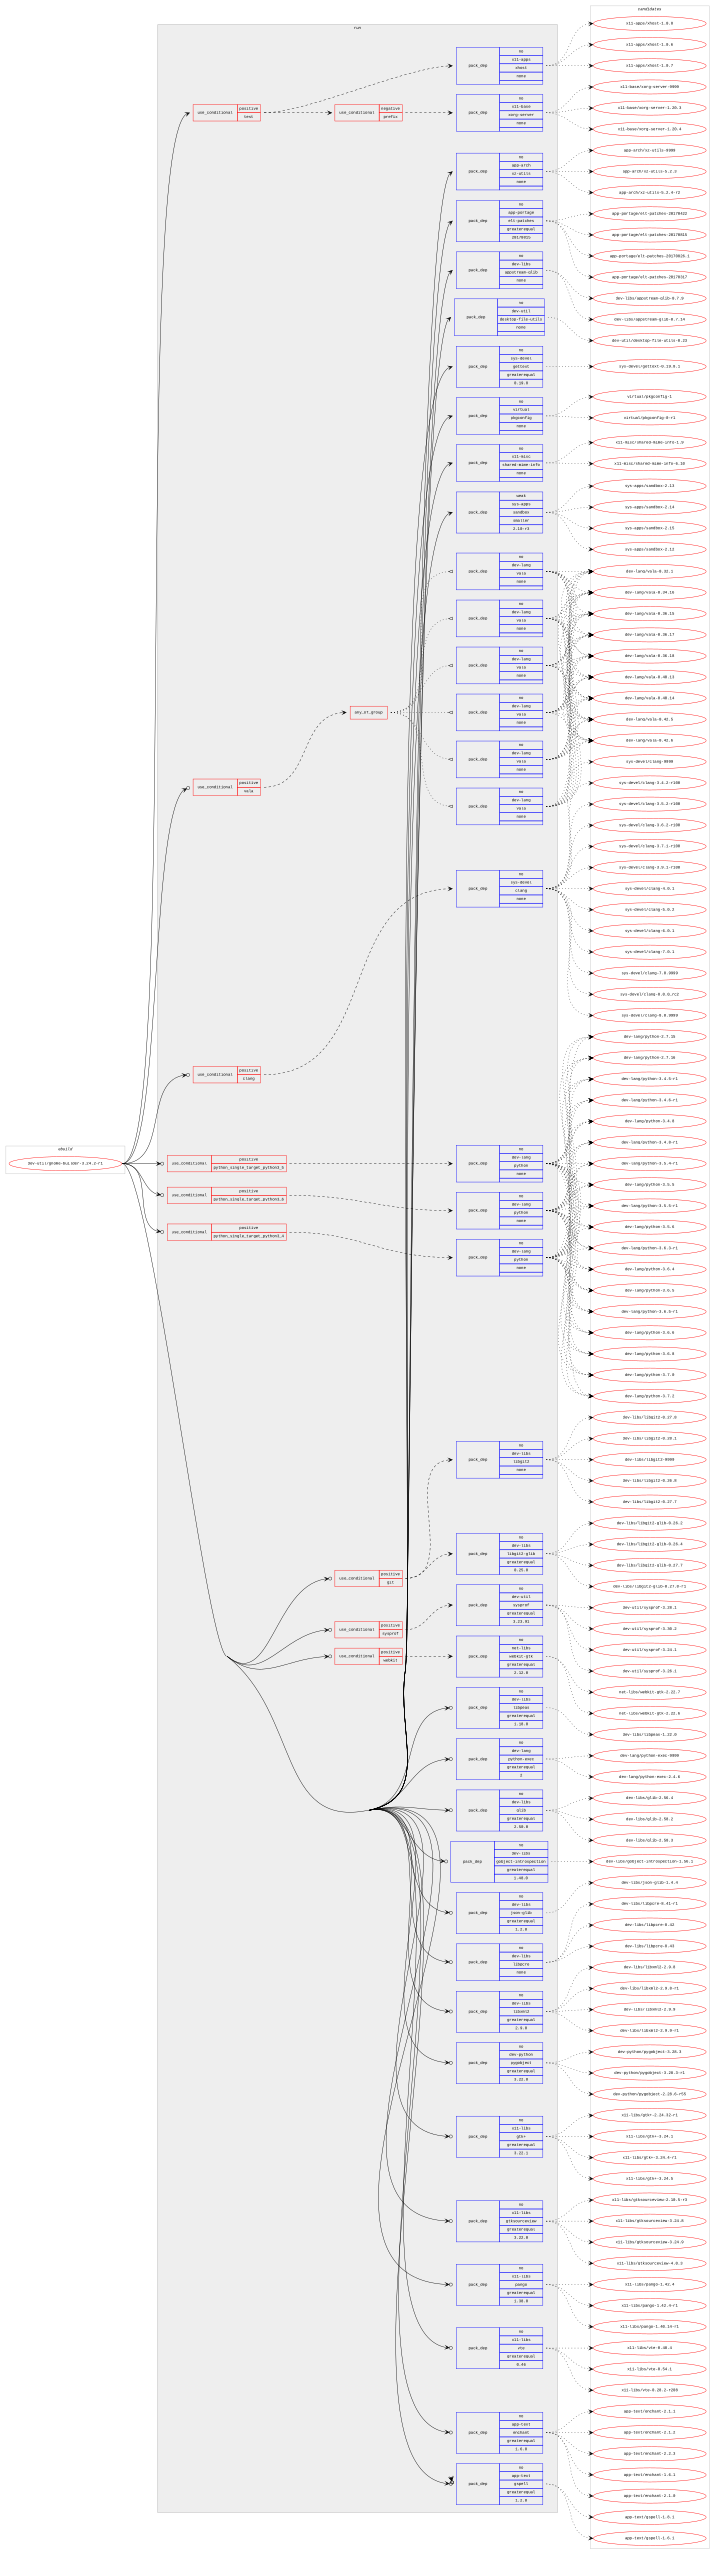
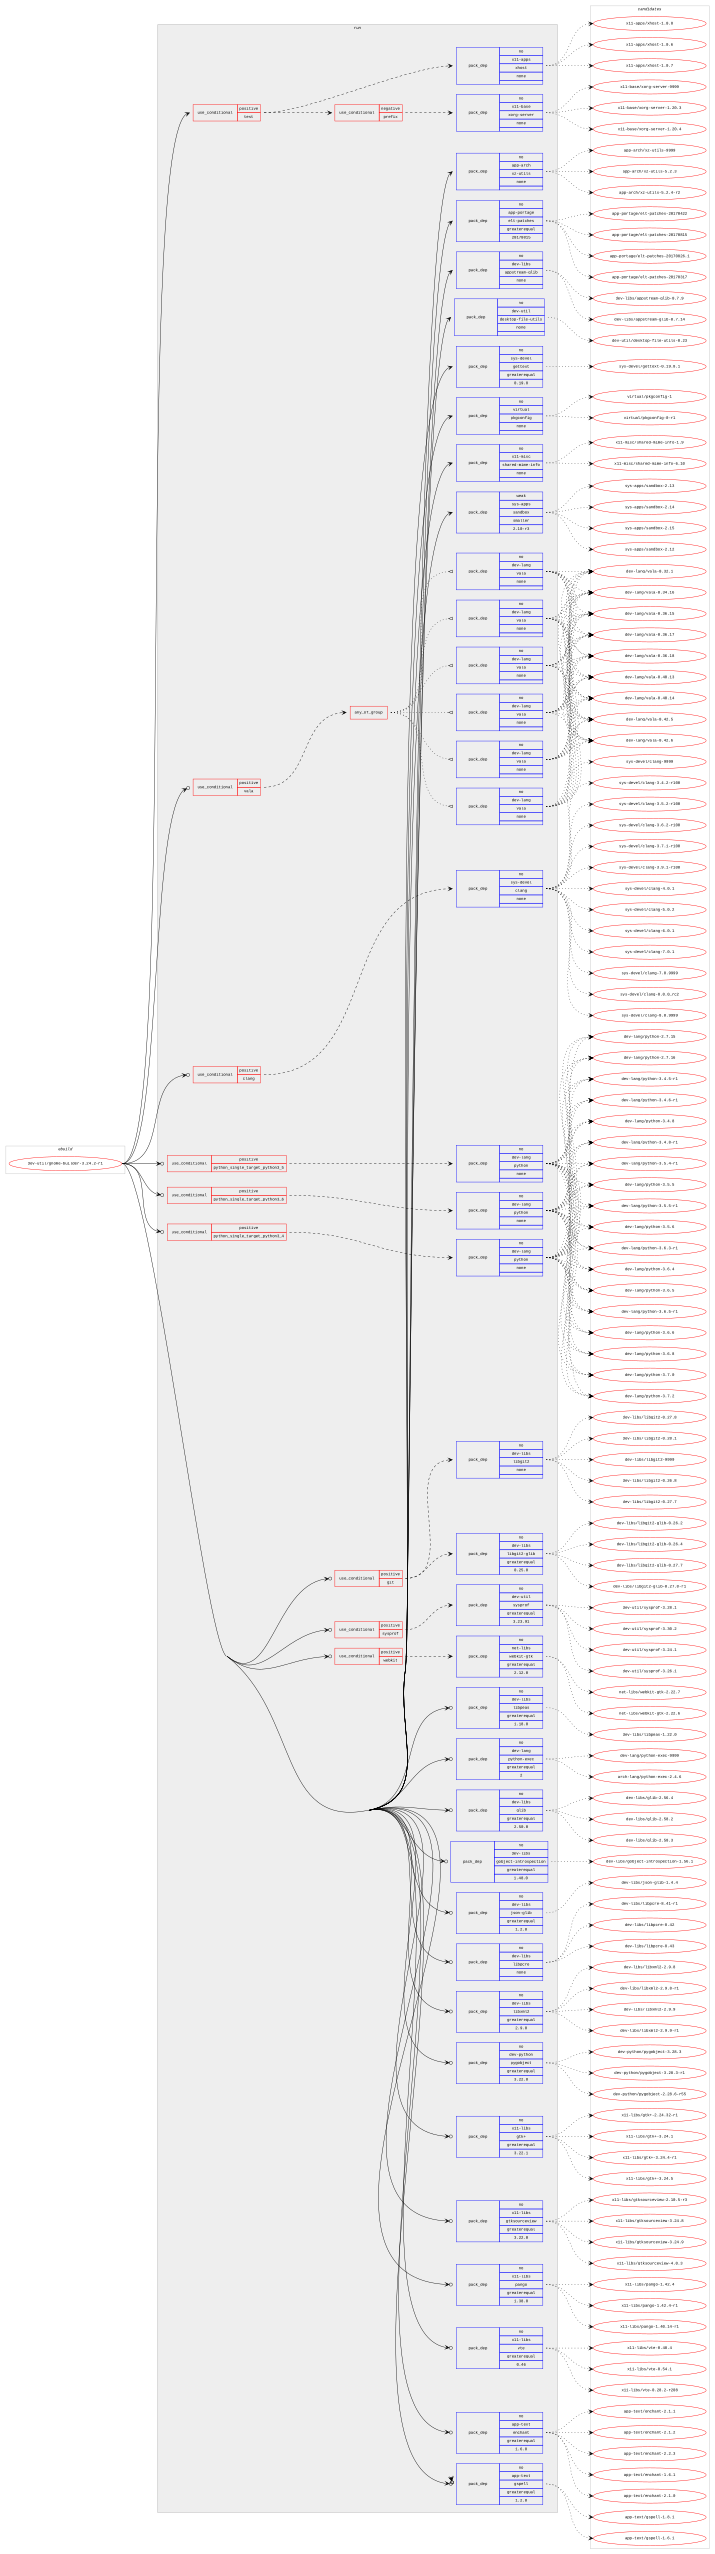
(650, 1777) -> (650, 1777)
